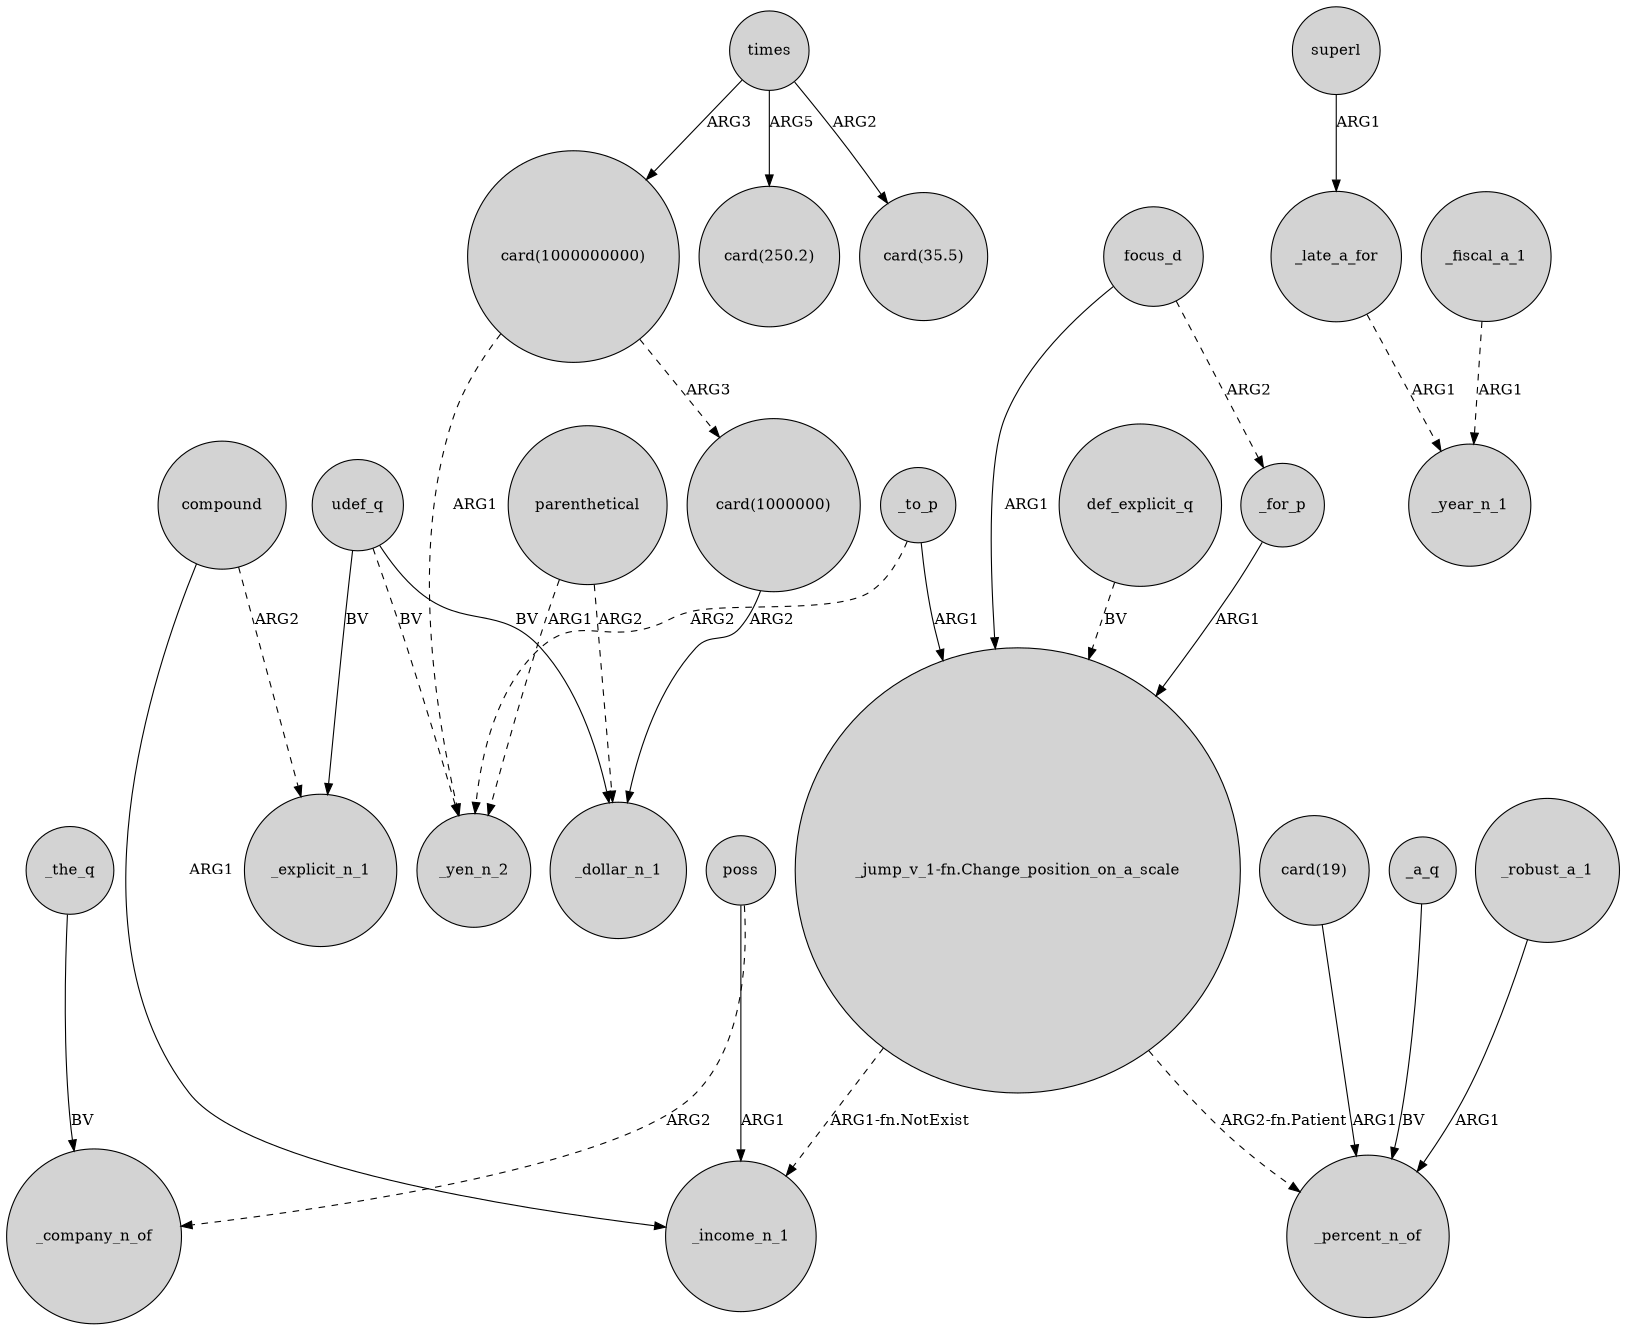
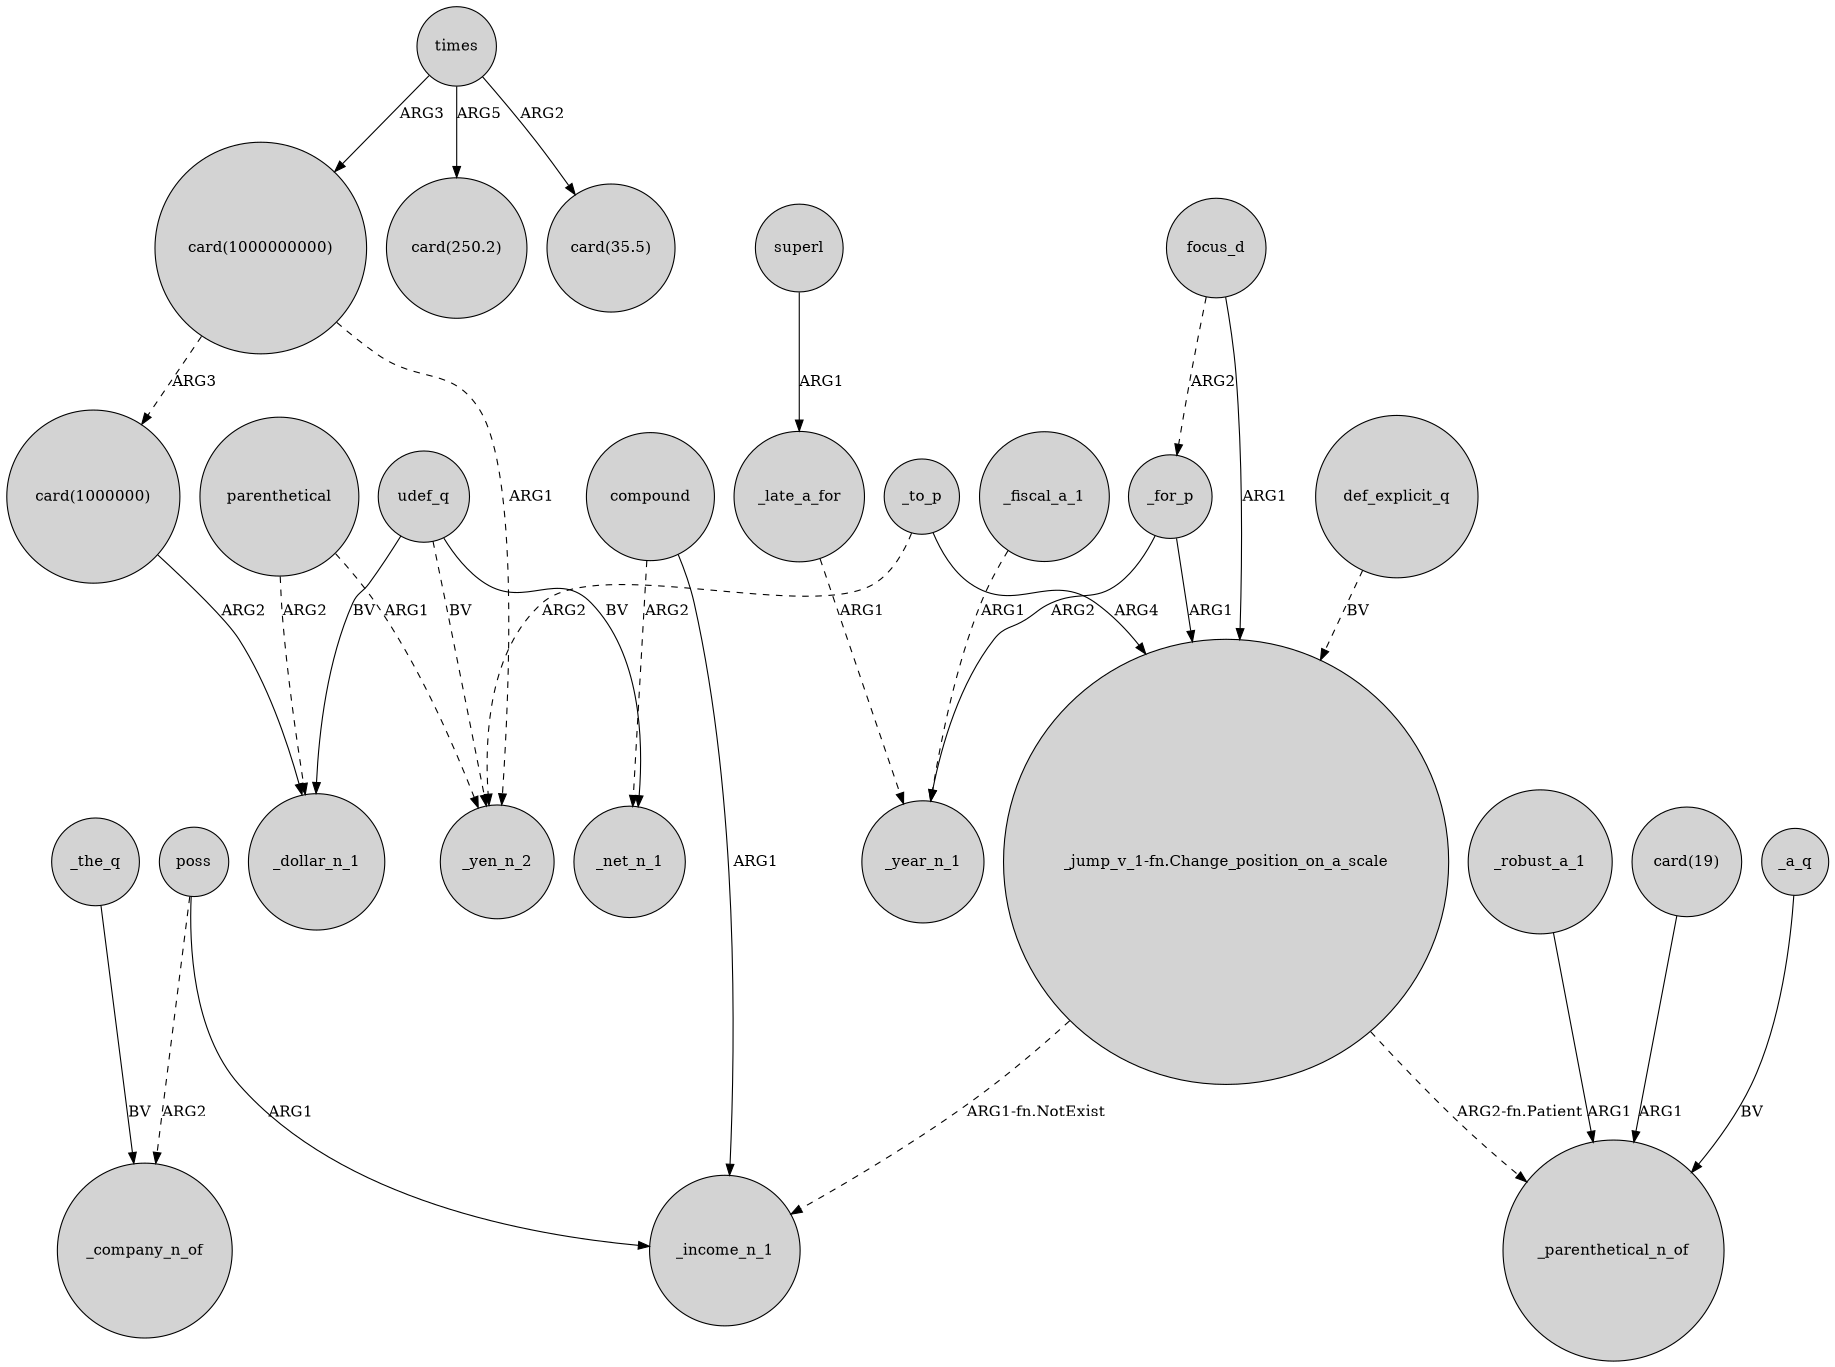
(957, 620) -> (1137, 611)
none -> (1008, 628)
(321, 870) -> (630, 862)
(1368, 1236) -> (1614, 1251)
